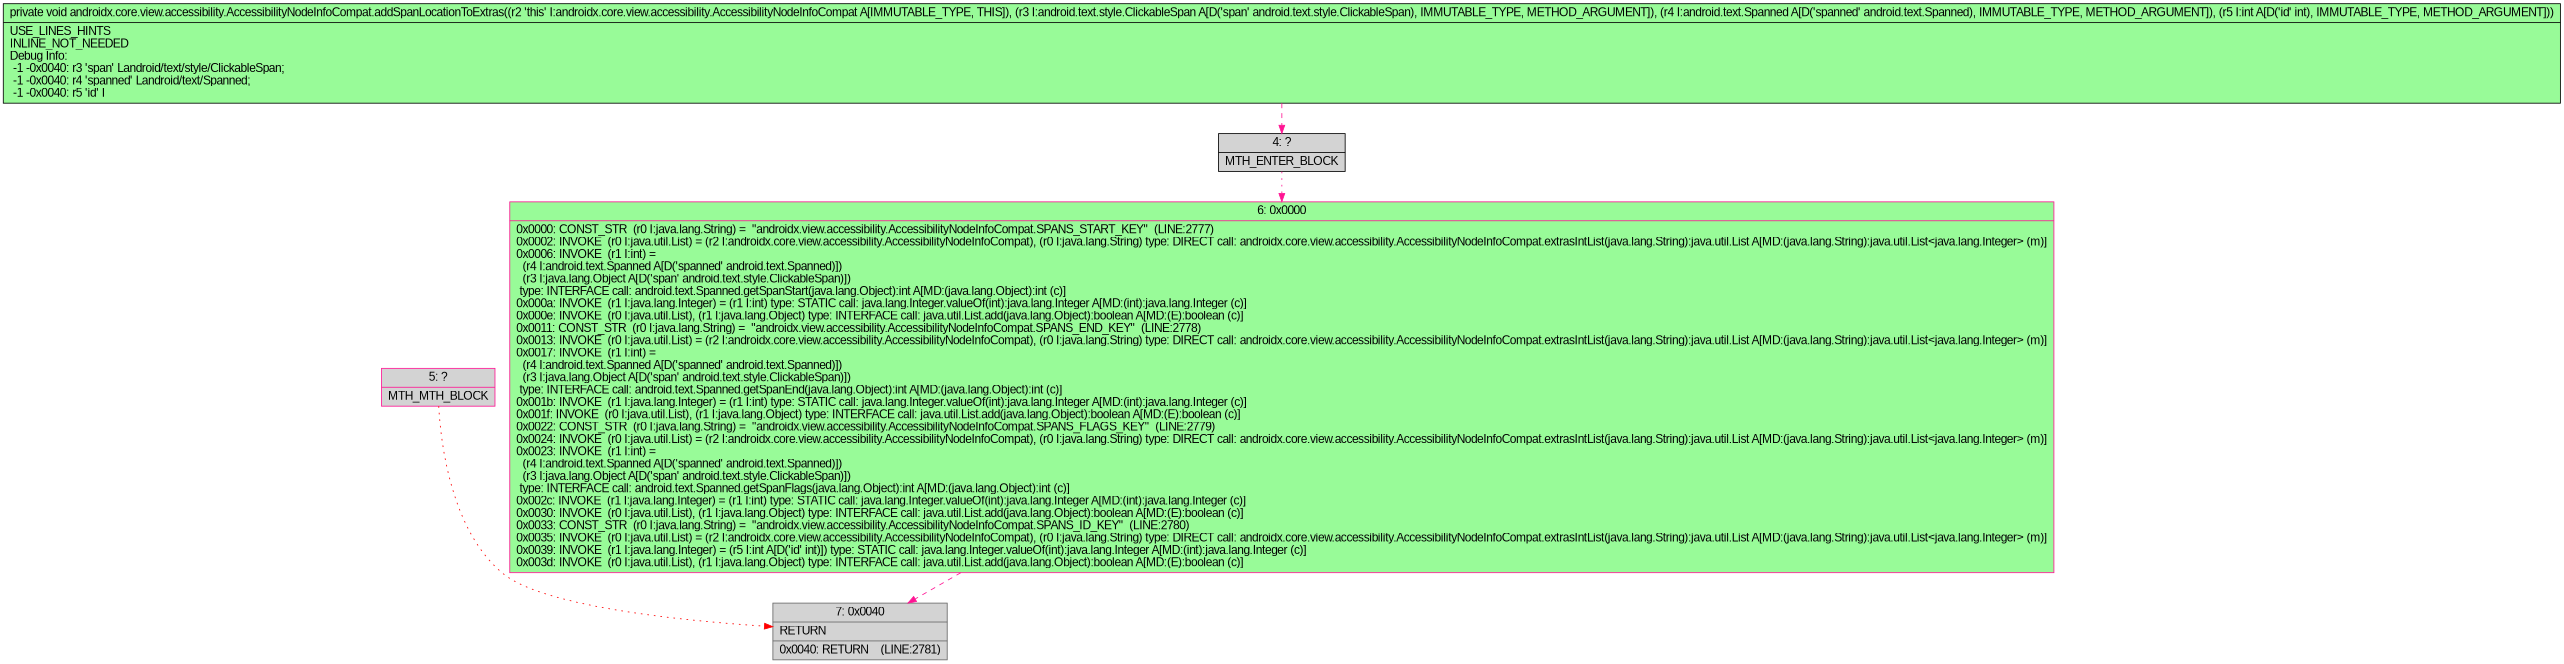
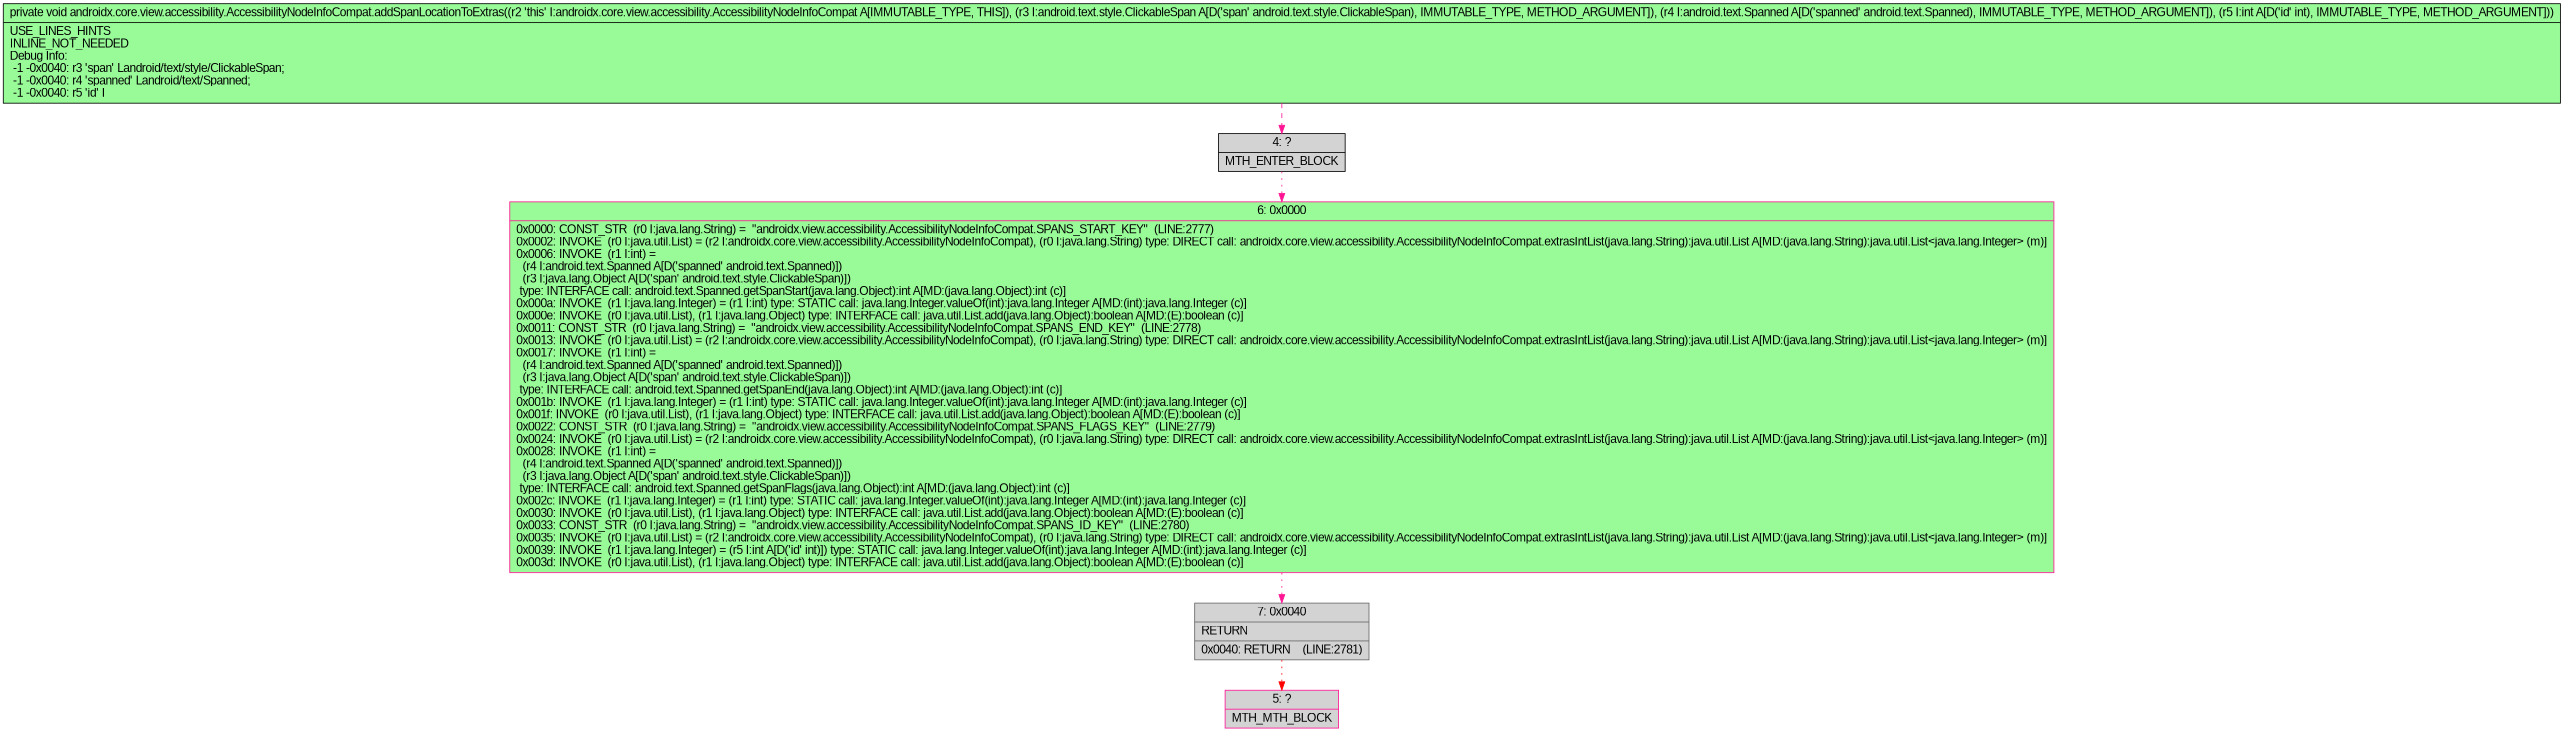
(588, 452) -> (588, 452)
(938, 586) -> (1282, 584)
(541, 592) -> (1282, 671)
